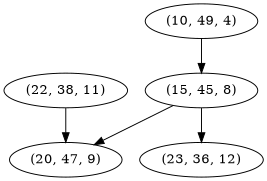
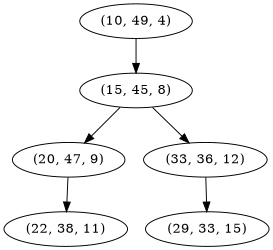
(66, 120) -> (67, 190)
(201, 160) -> (205, 160)
none -> (207, 229)
